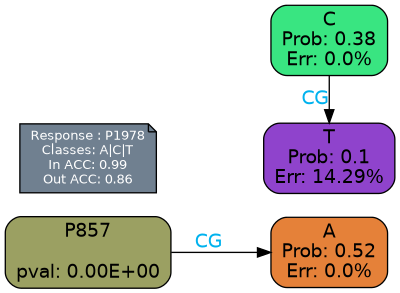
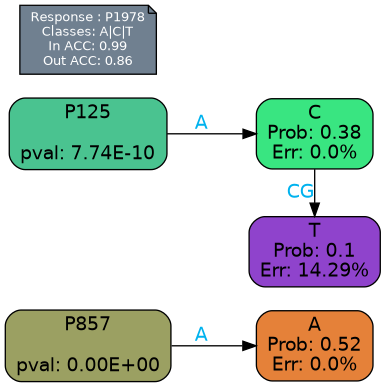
none -> (88, 134)
(209, 242) -> (201, 336)
